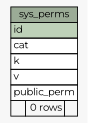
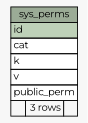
(46, 108) -> (46, 108)
